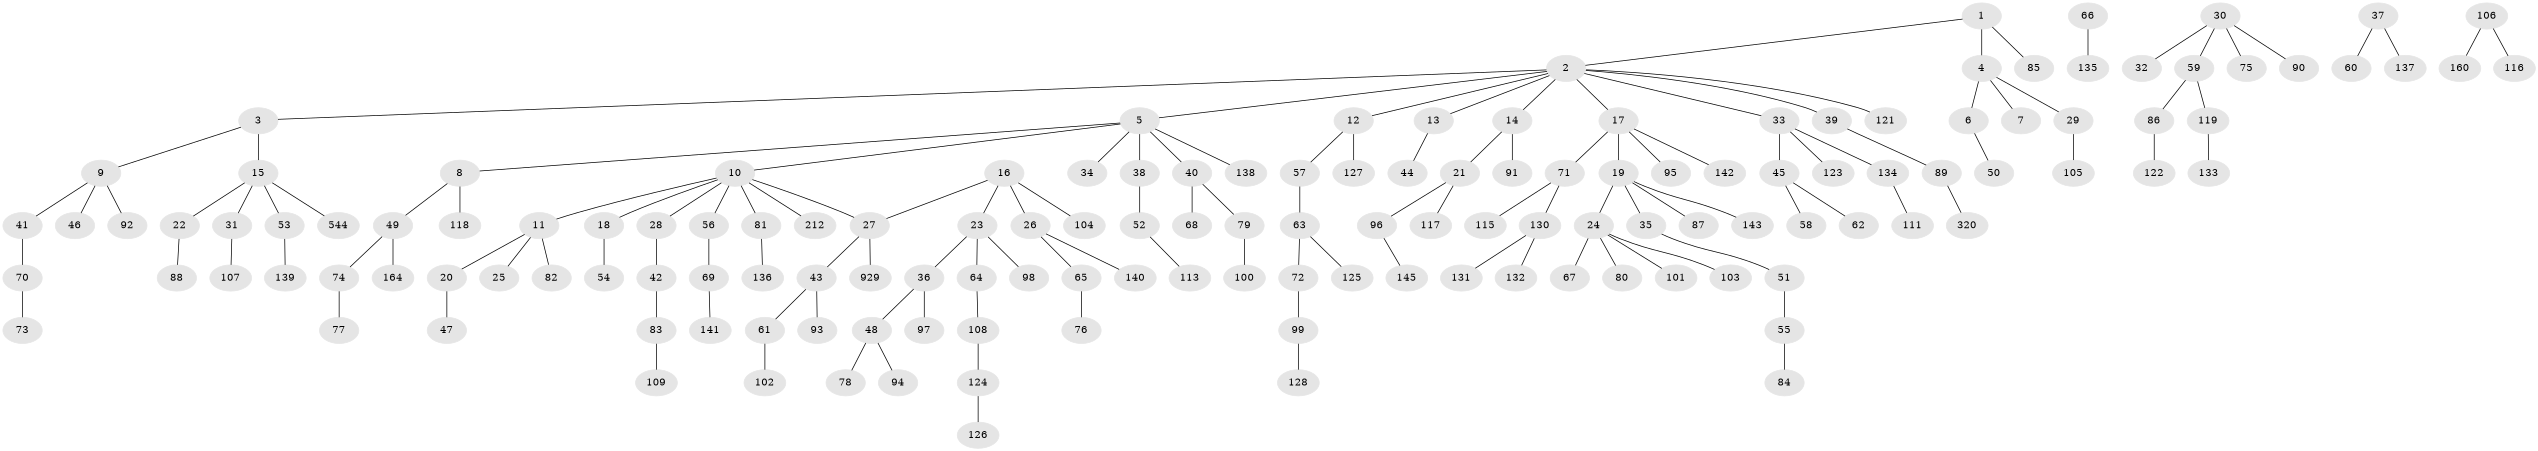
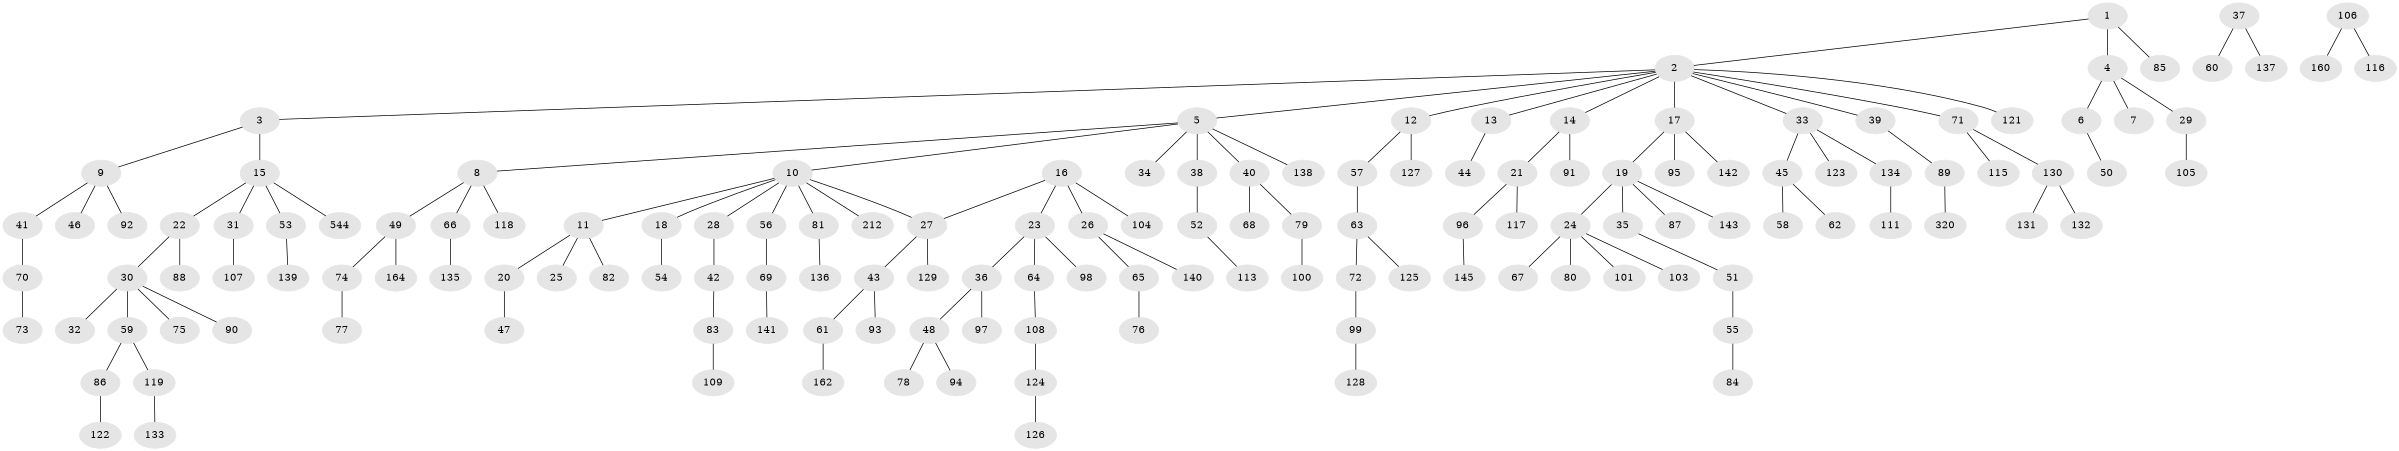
(1592, 147) -> (1817, 92)
none -> (464, 199)
none -> (154, 252)
(870, 278) -> (928, 278)
(765, 383) -> (823, 383)
